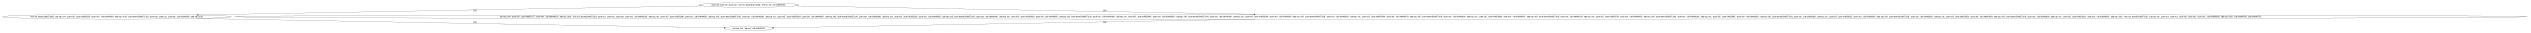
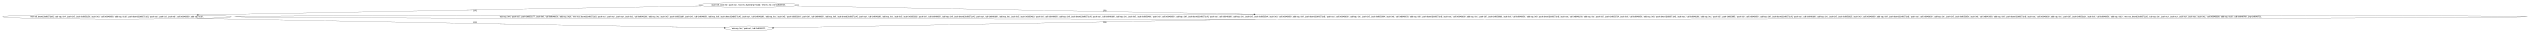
(749, 28) -> (749, 28)
